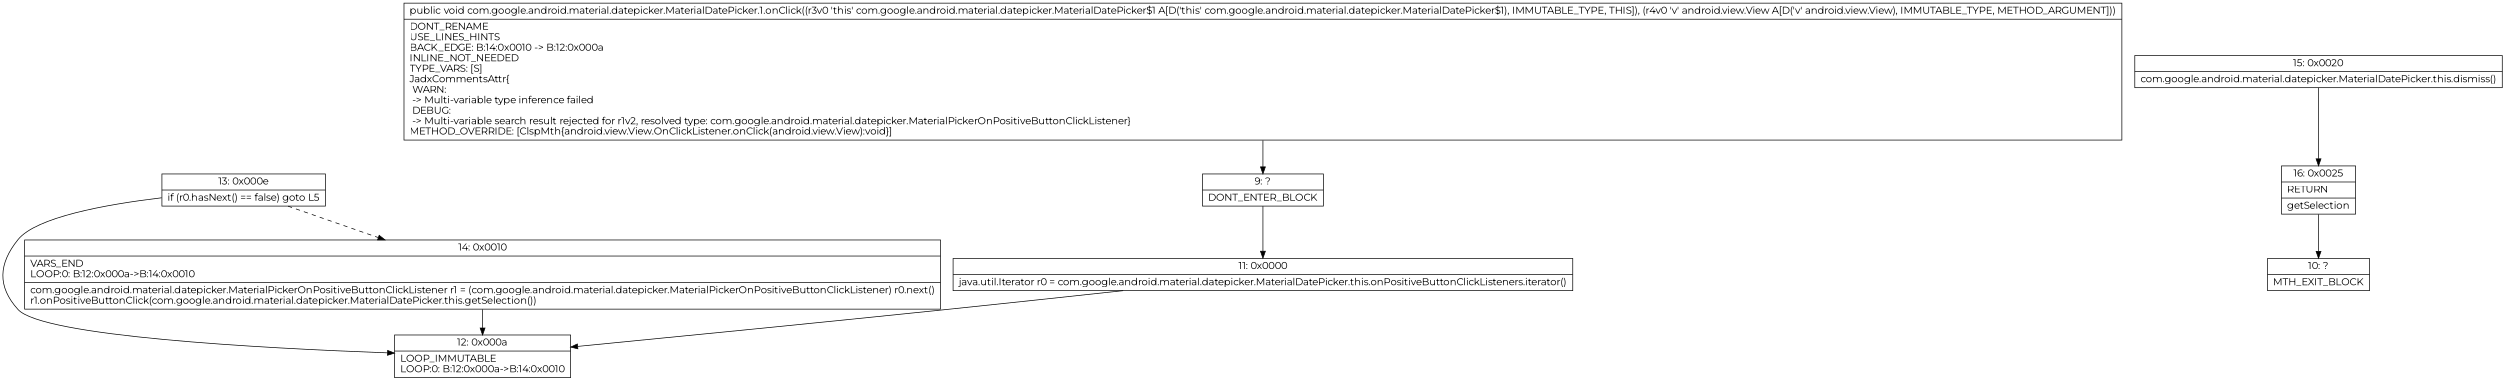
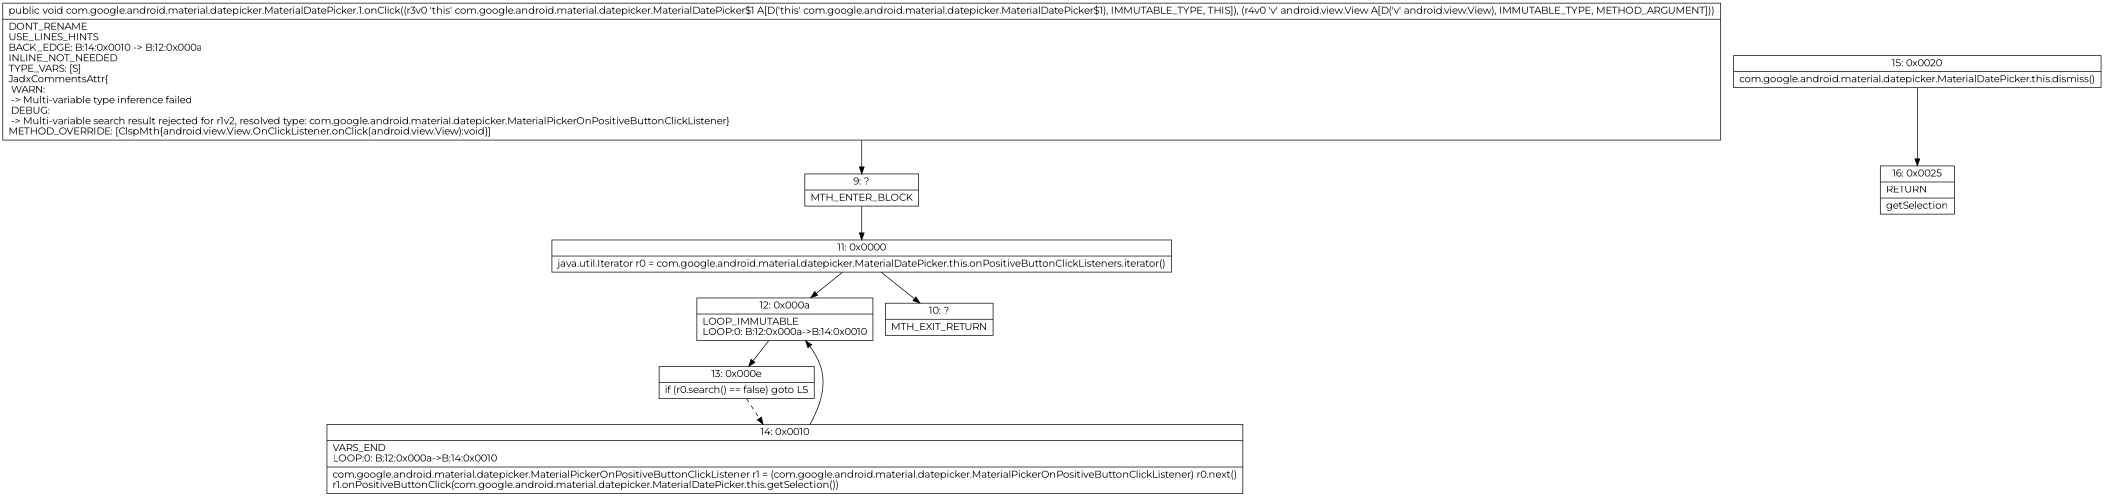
(244, 198) -> (737, 390)
(1263, 198) -> (862, 198)
(2319, 233) -> (898, 285)
(2319, 282) -> (939, 327)
(87, 330) -> (761, 351)
